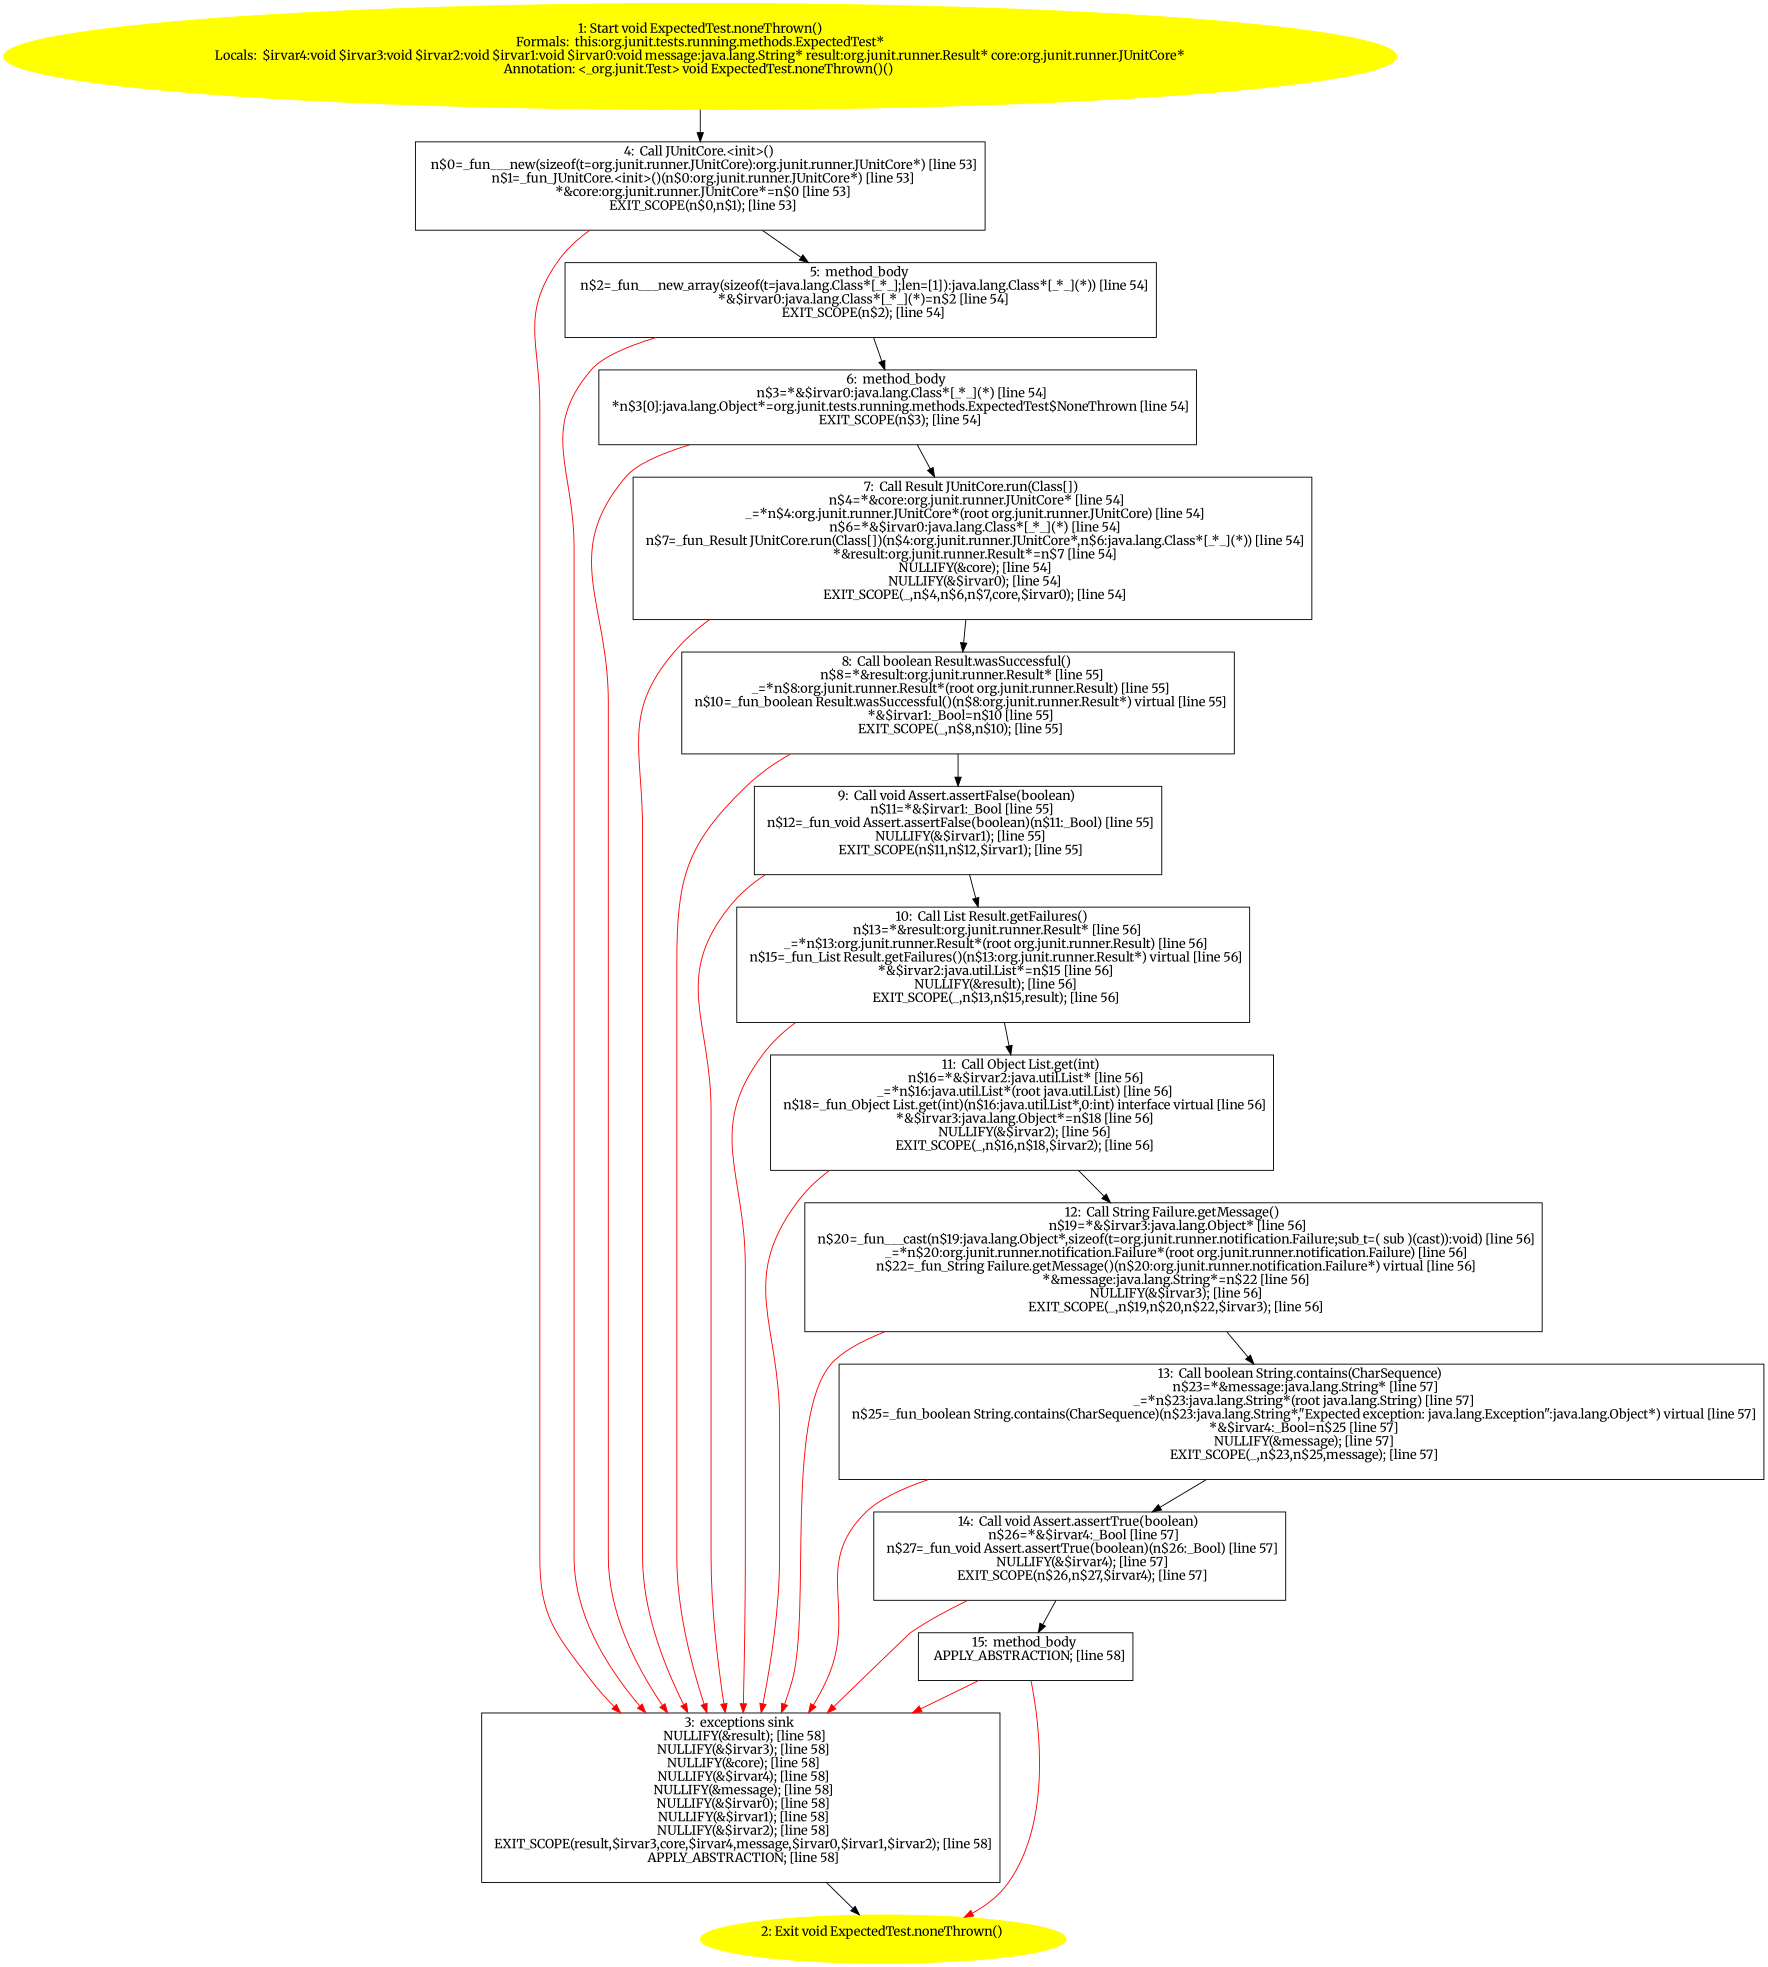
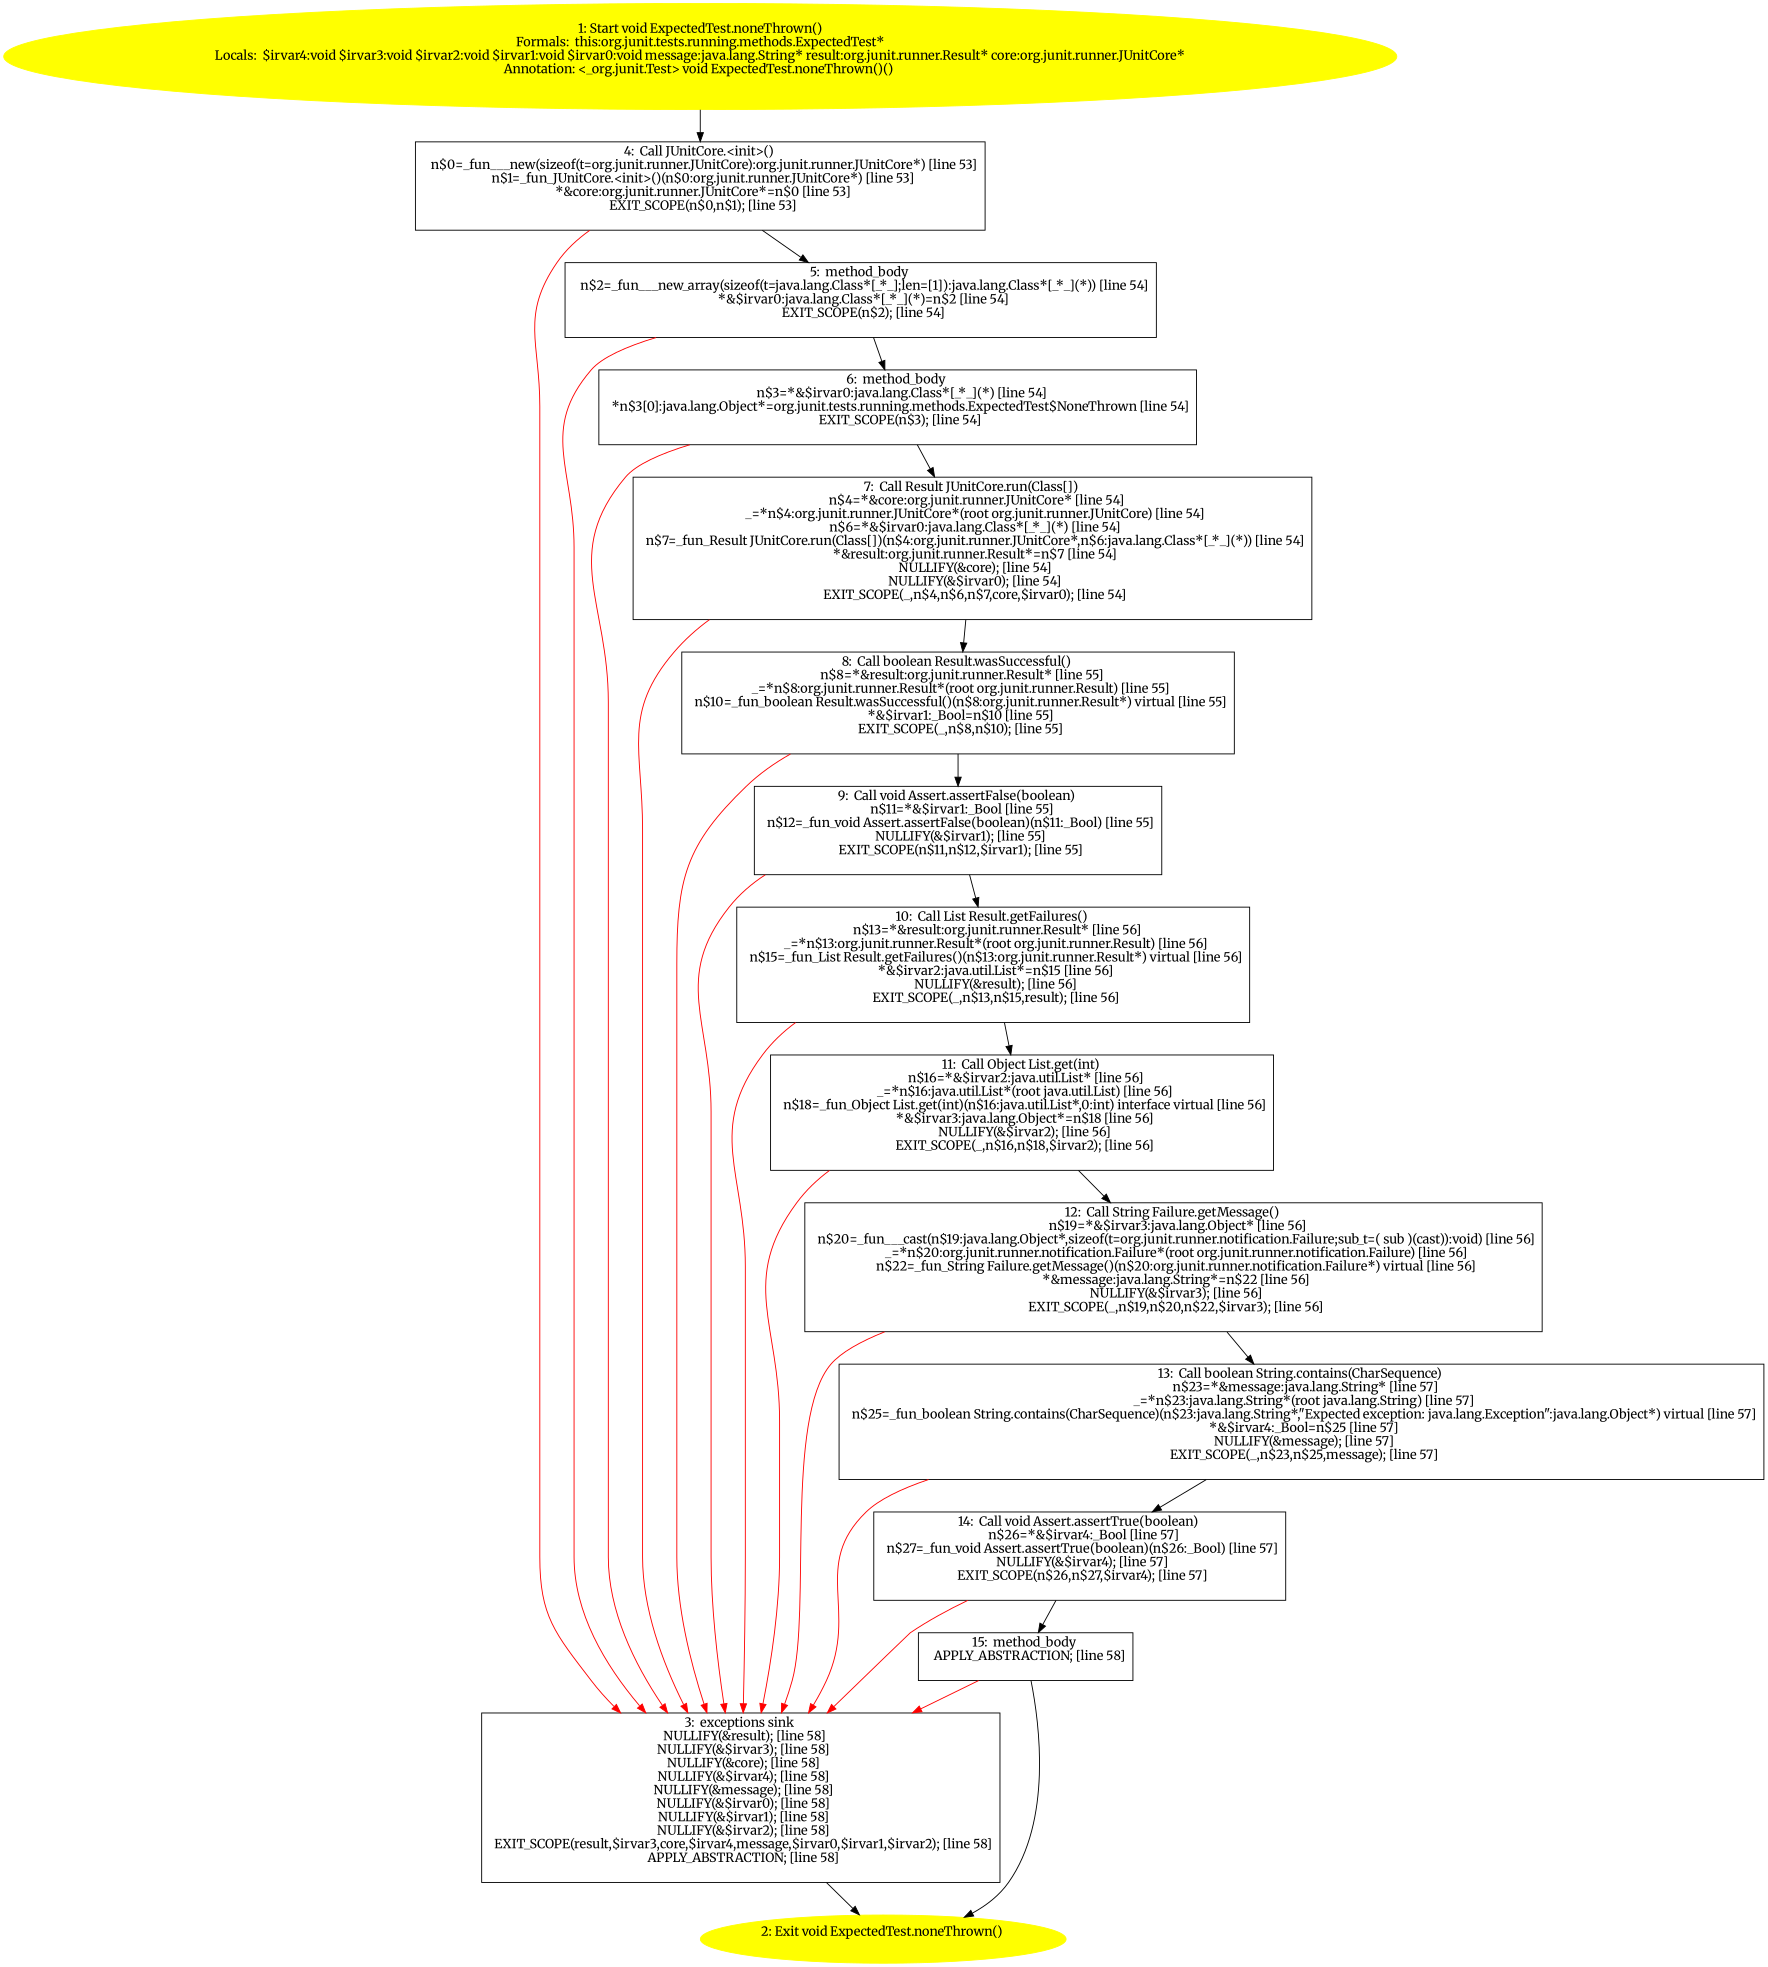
(1036, 1808) -> (1036, 1808)
